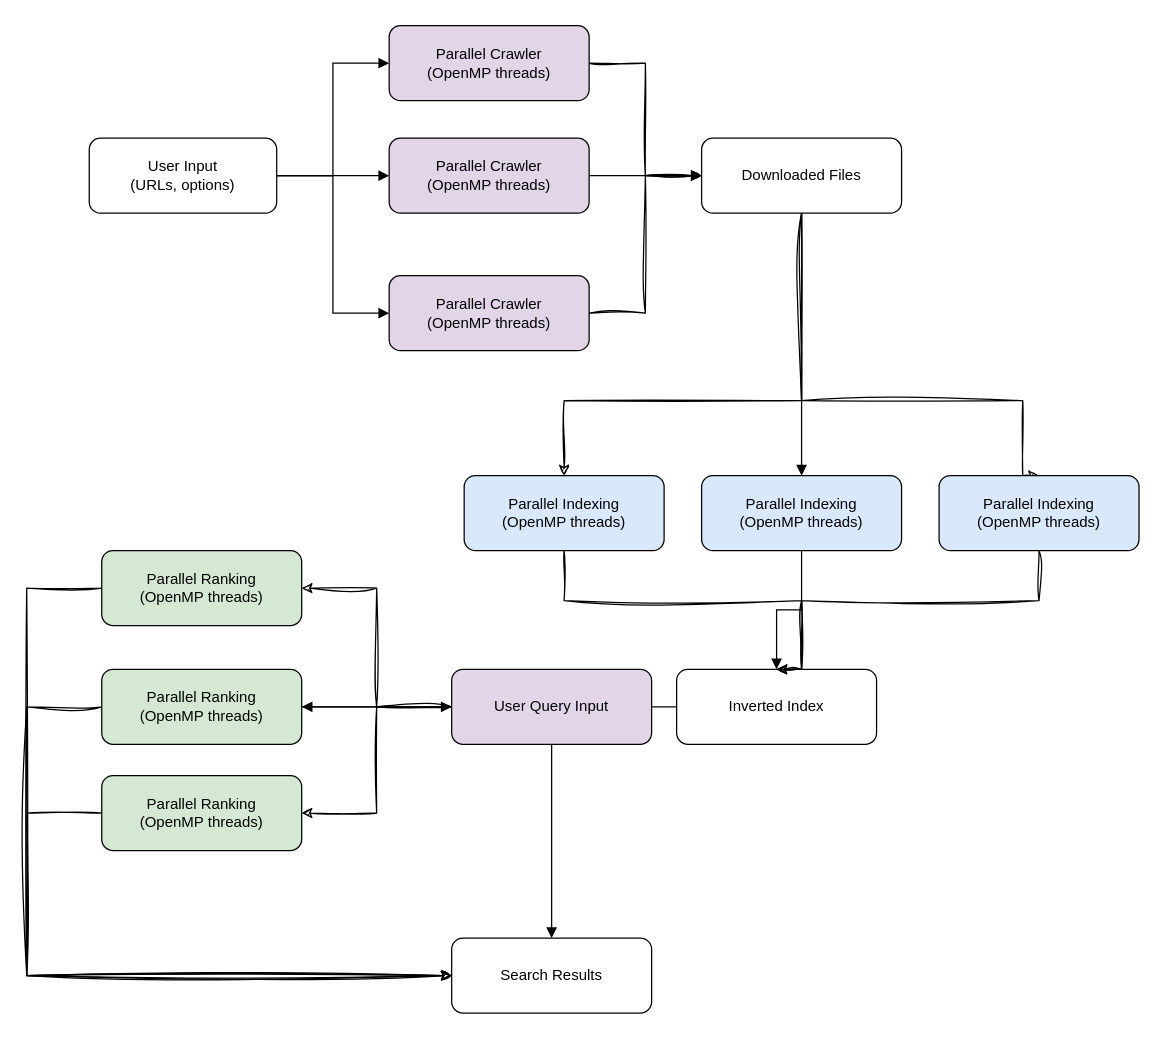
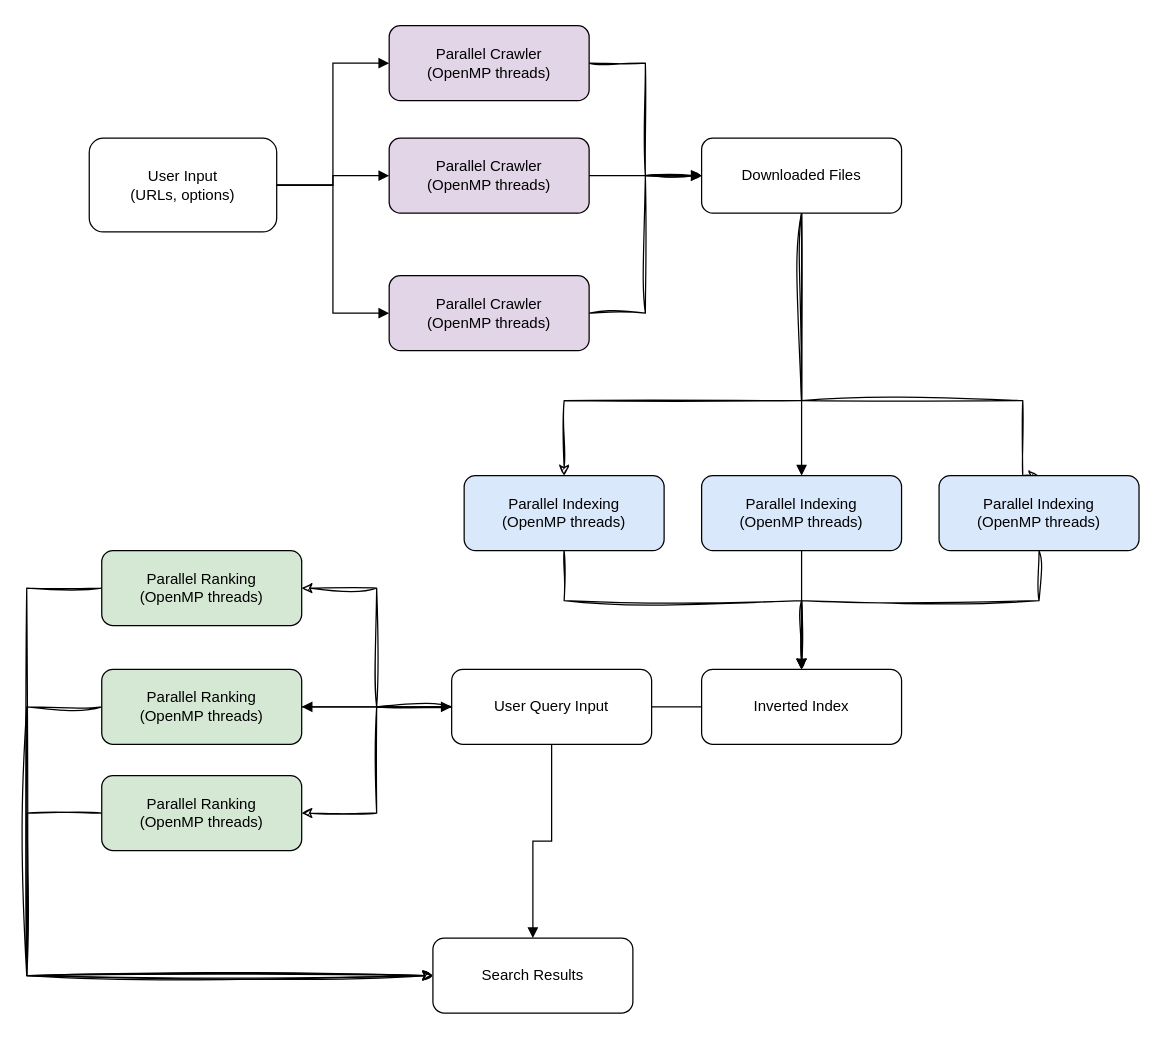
(183, 176) -> (183, 185)
(552, 707) -> (552, 707)
(777, 707) -> (802, 707)
(552, 976) -> (533, 976)
